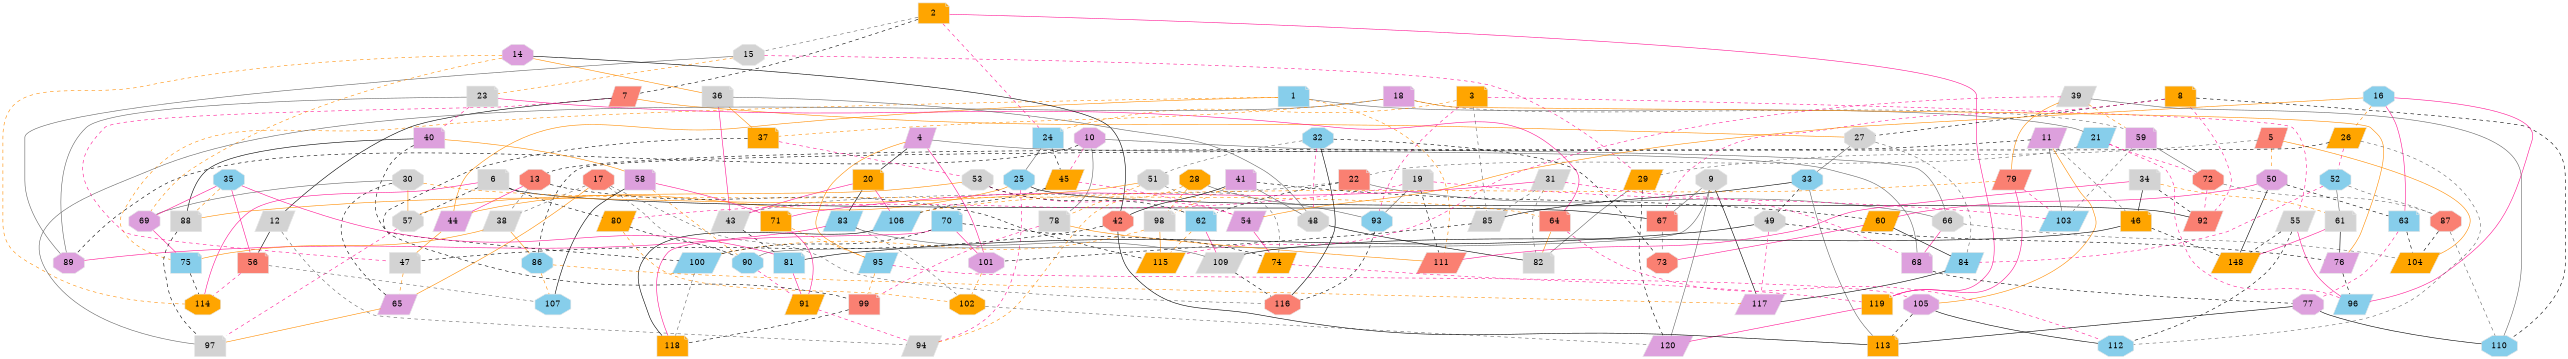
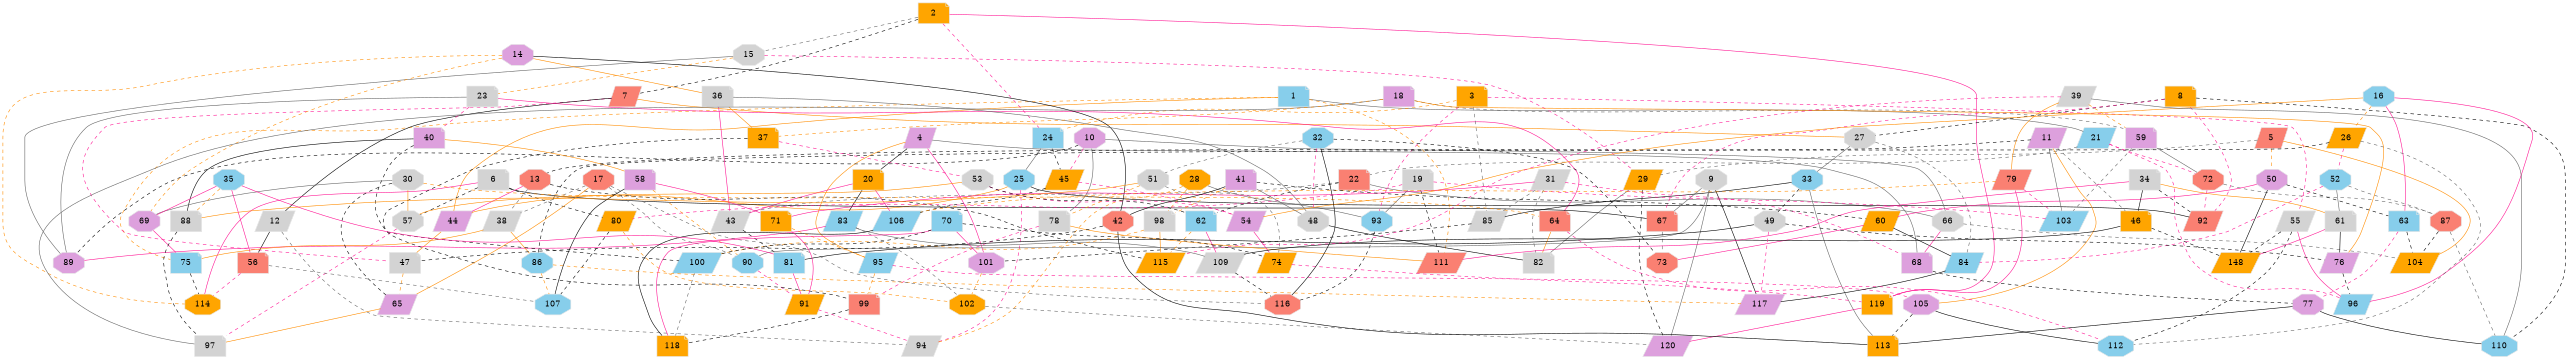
(2243, 197) -> (2243, 197)
(683, 241) -> (585, 263)
